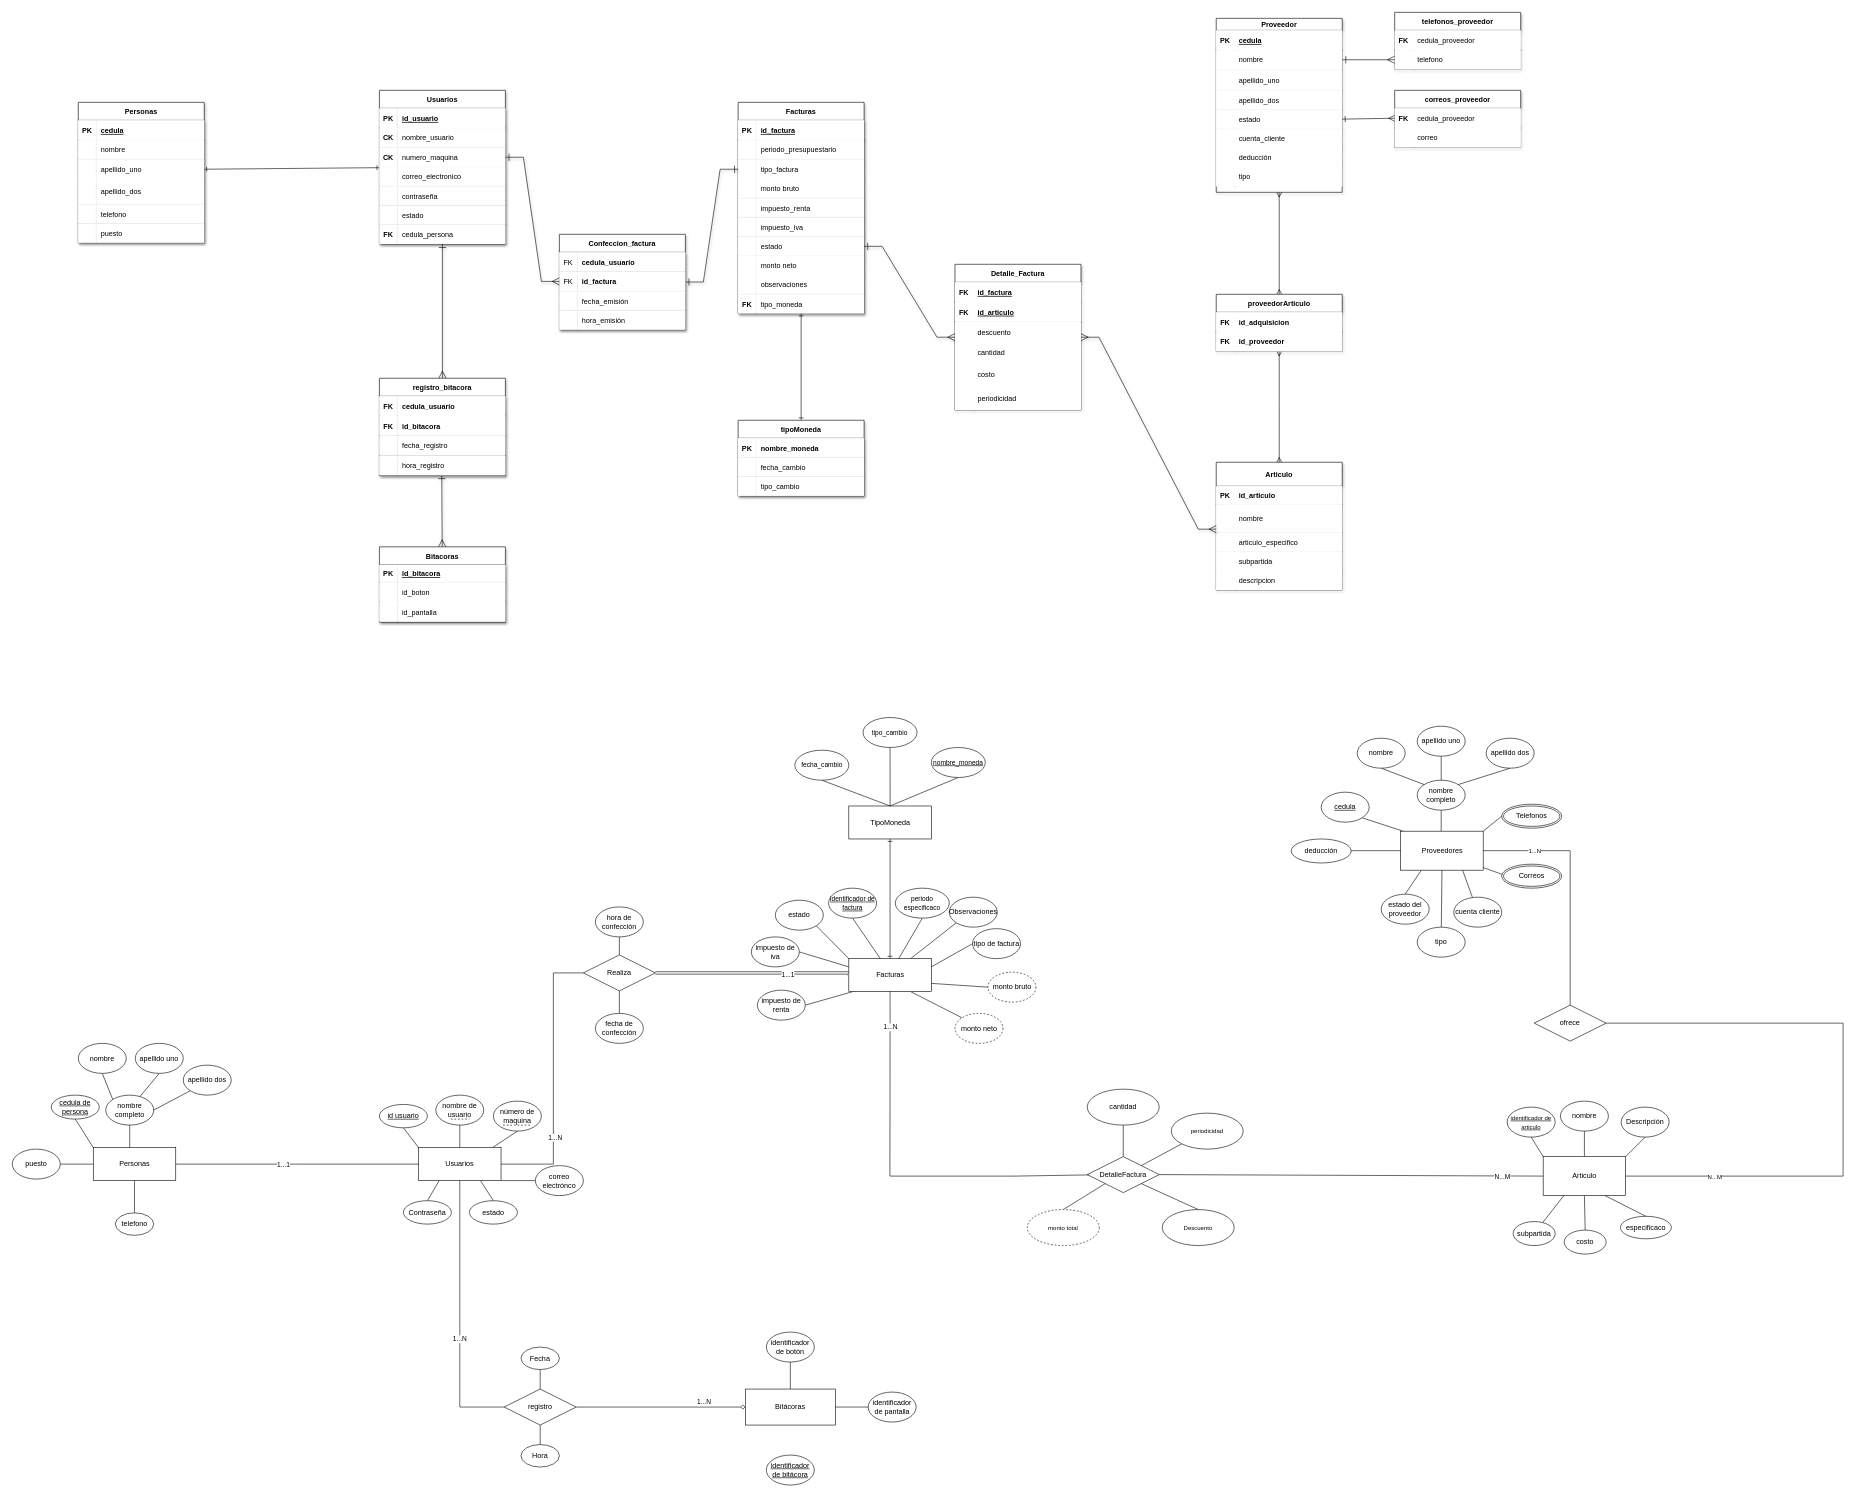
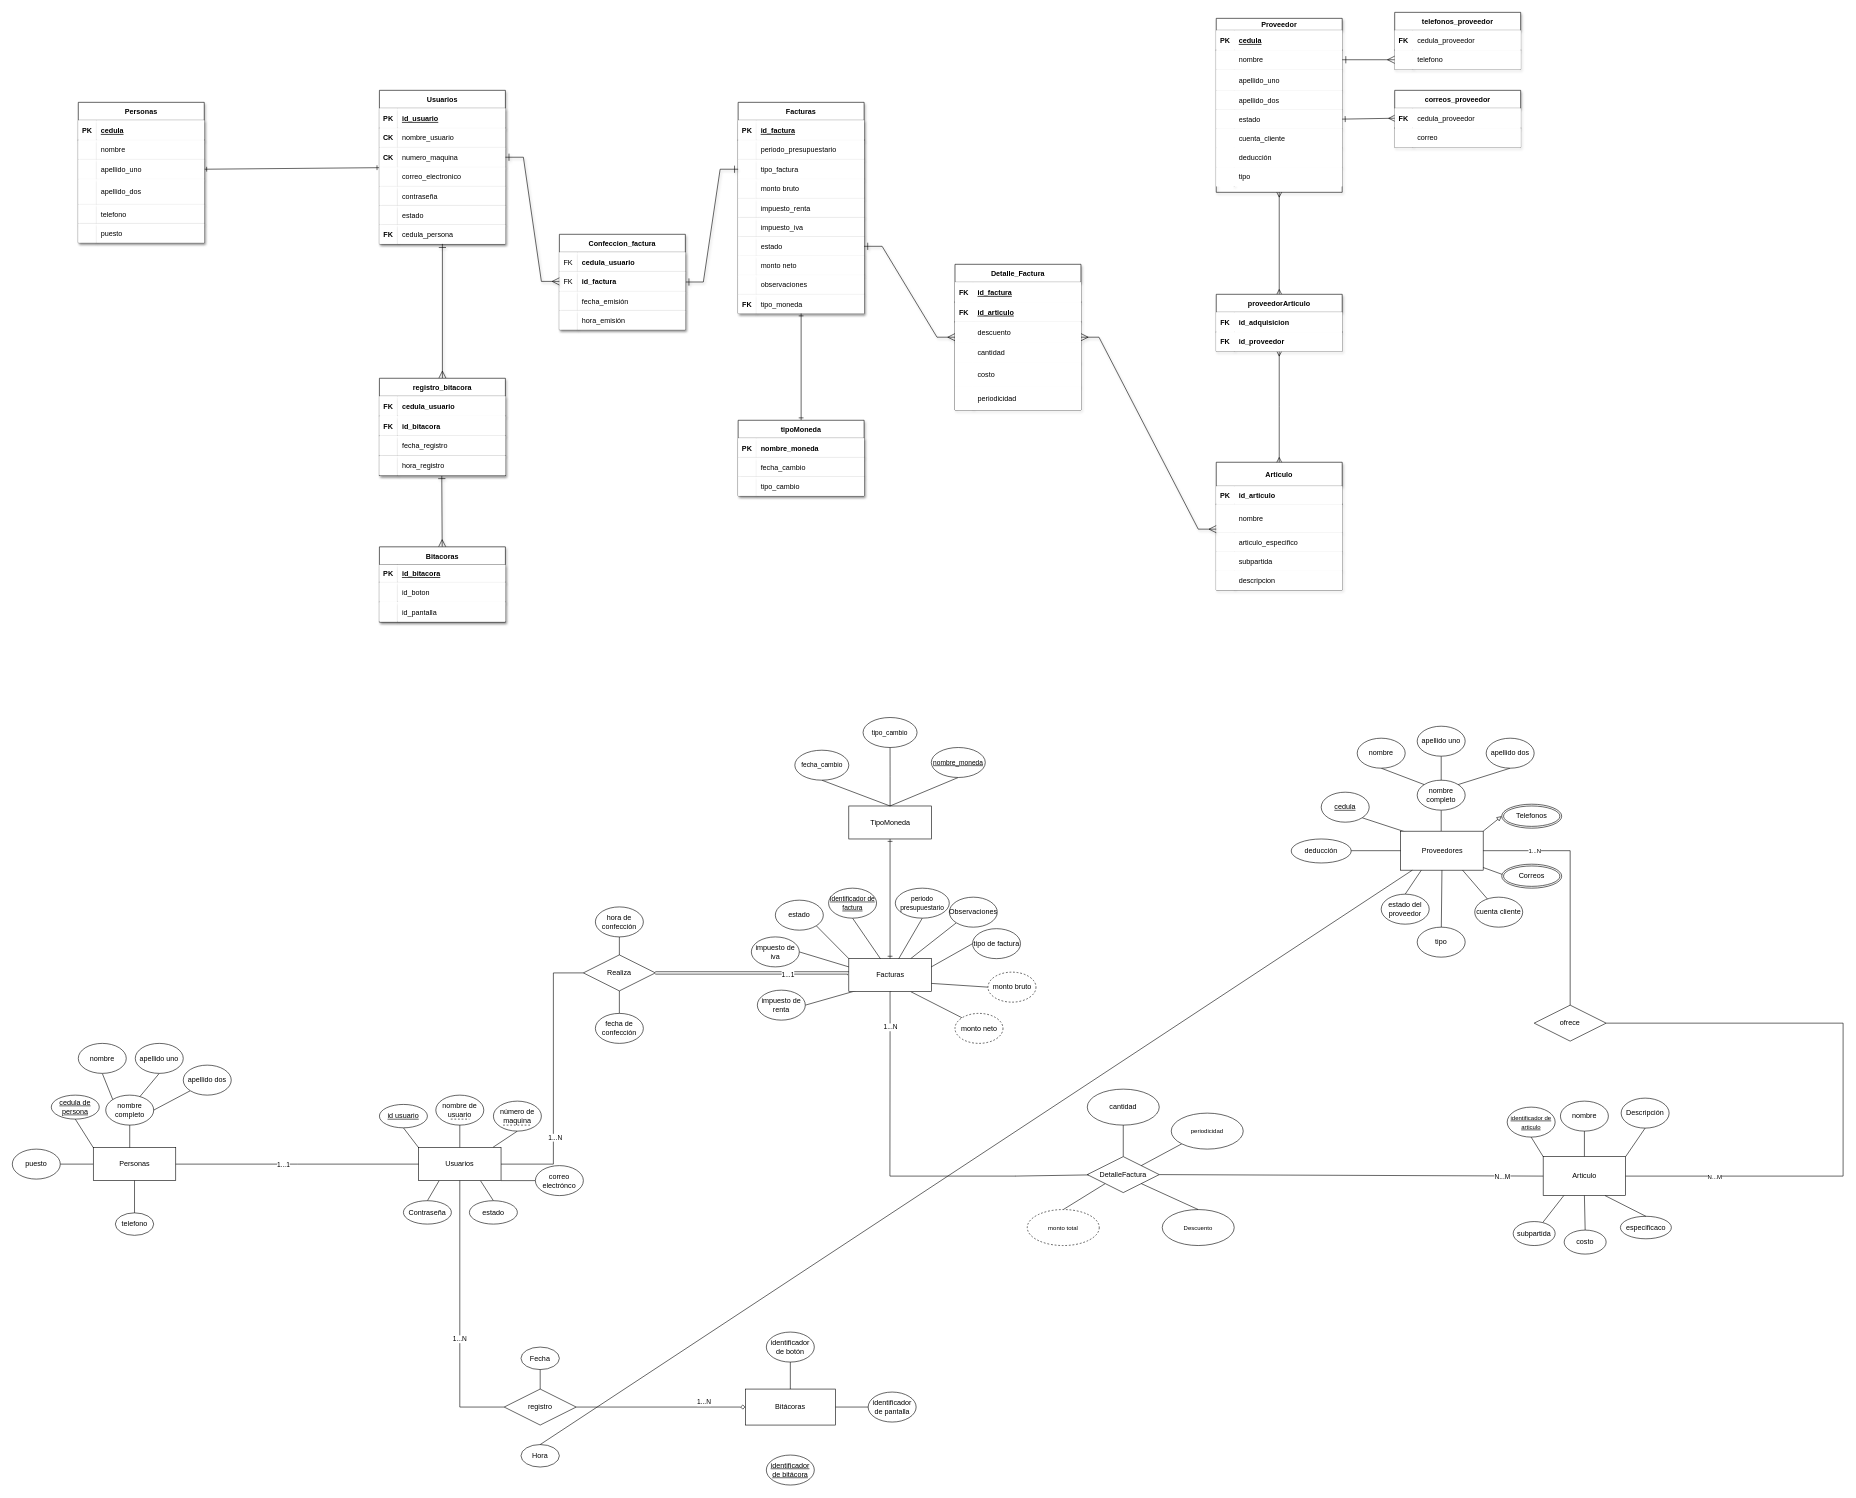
(1499, 819) -> (1497, 821)
(923, 903) -> (923, 903)
(1478, 912) -> (1499, 912)
(1646, 1122) -> (1646, 1113)
(540, 1436) -> (976, 1158)
